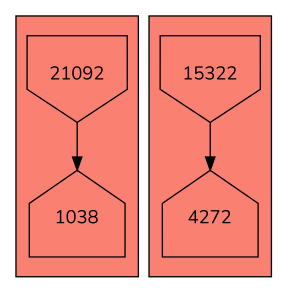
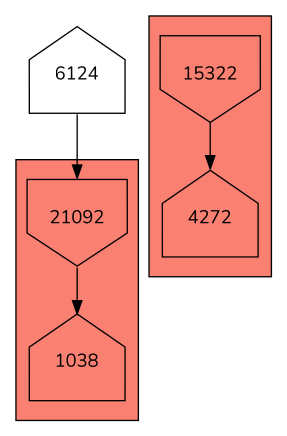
none -> (77, 75)
